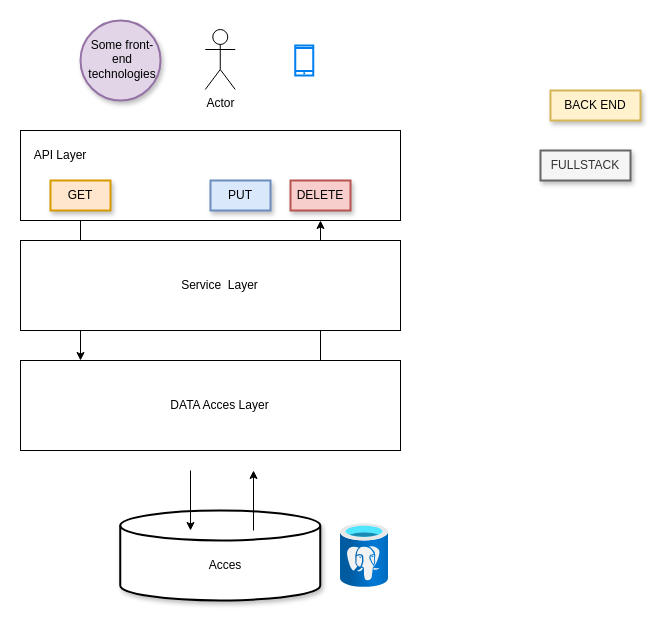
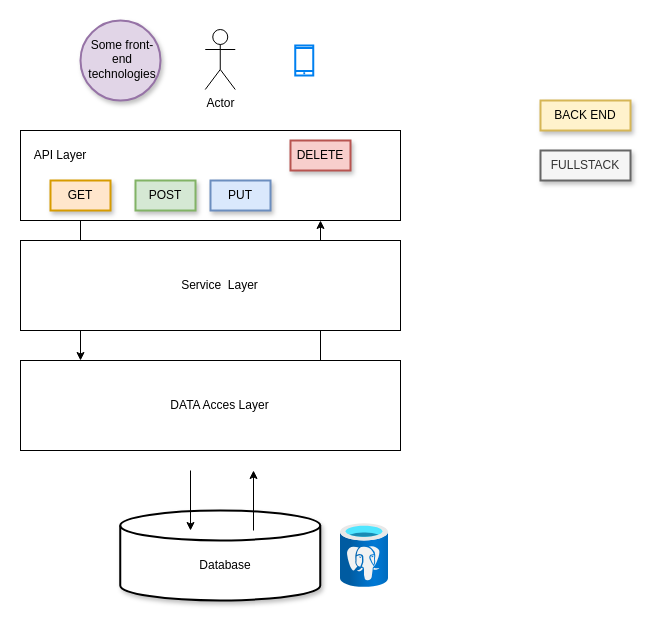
(596, 106) -> (586, 116)
none -> (166, 196)
(321, 196) -> (321, 156)
(226, 566) -> (226, 566)
